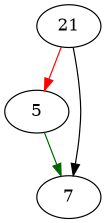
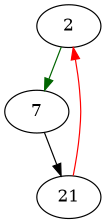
(81, 106) -> (51, 149)
(37, 112) -> (69, 26)
